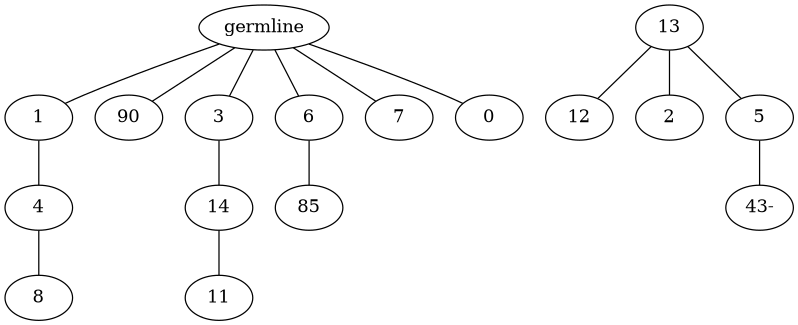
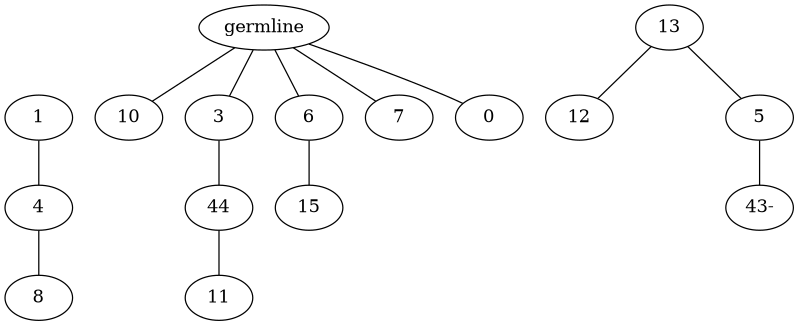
(142, 72) -> none
(129, 118) -> (129, 118)
(669, 118) -> none
(219, 208) -> (219, 208)
(309, 208) -> (309, 208)
